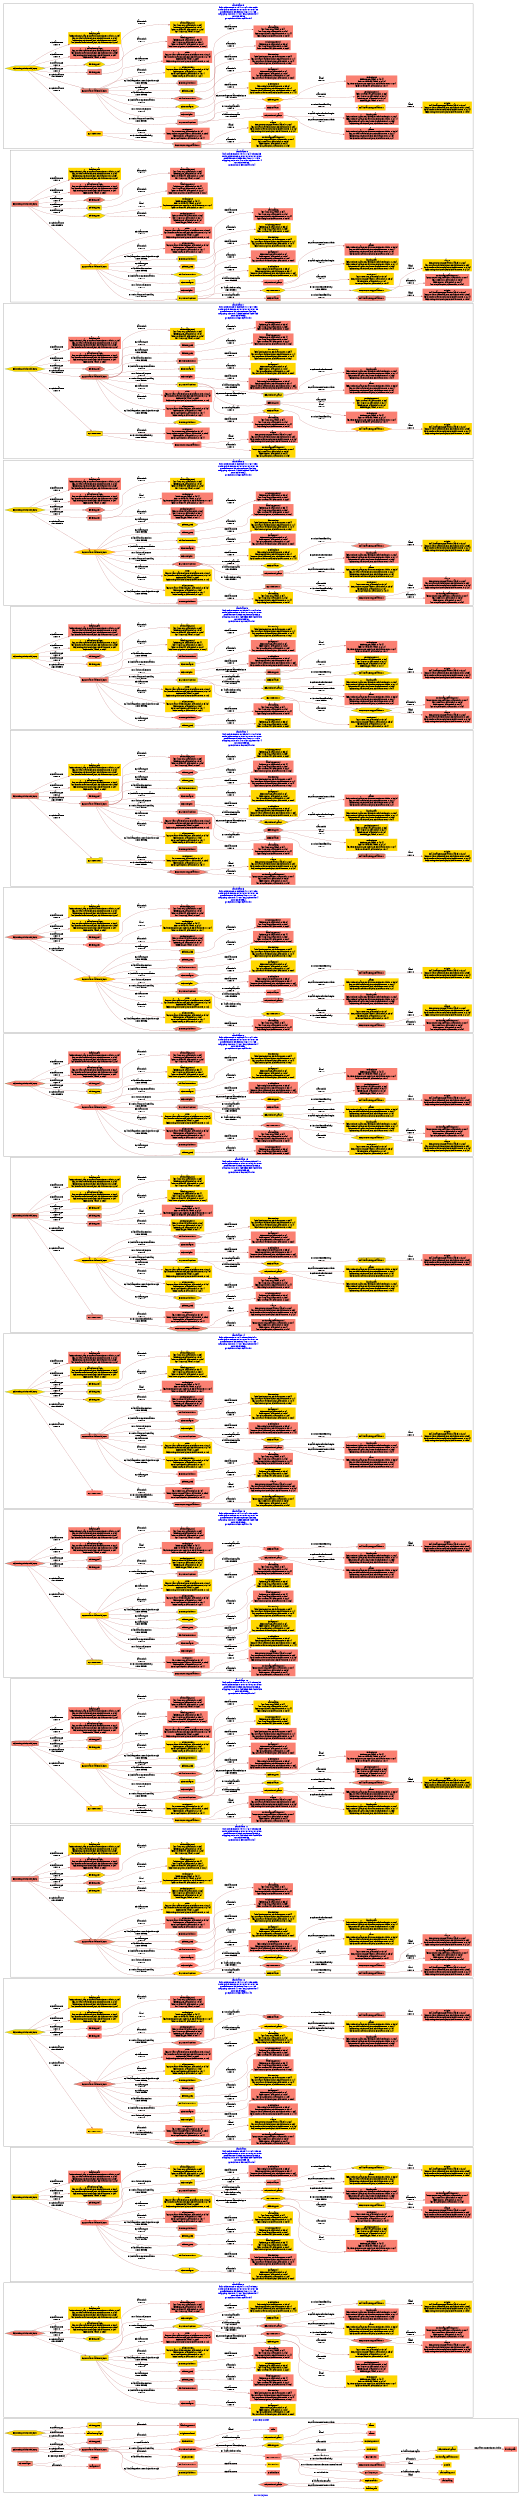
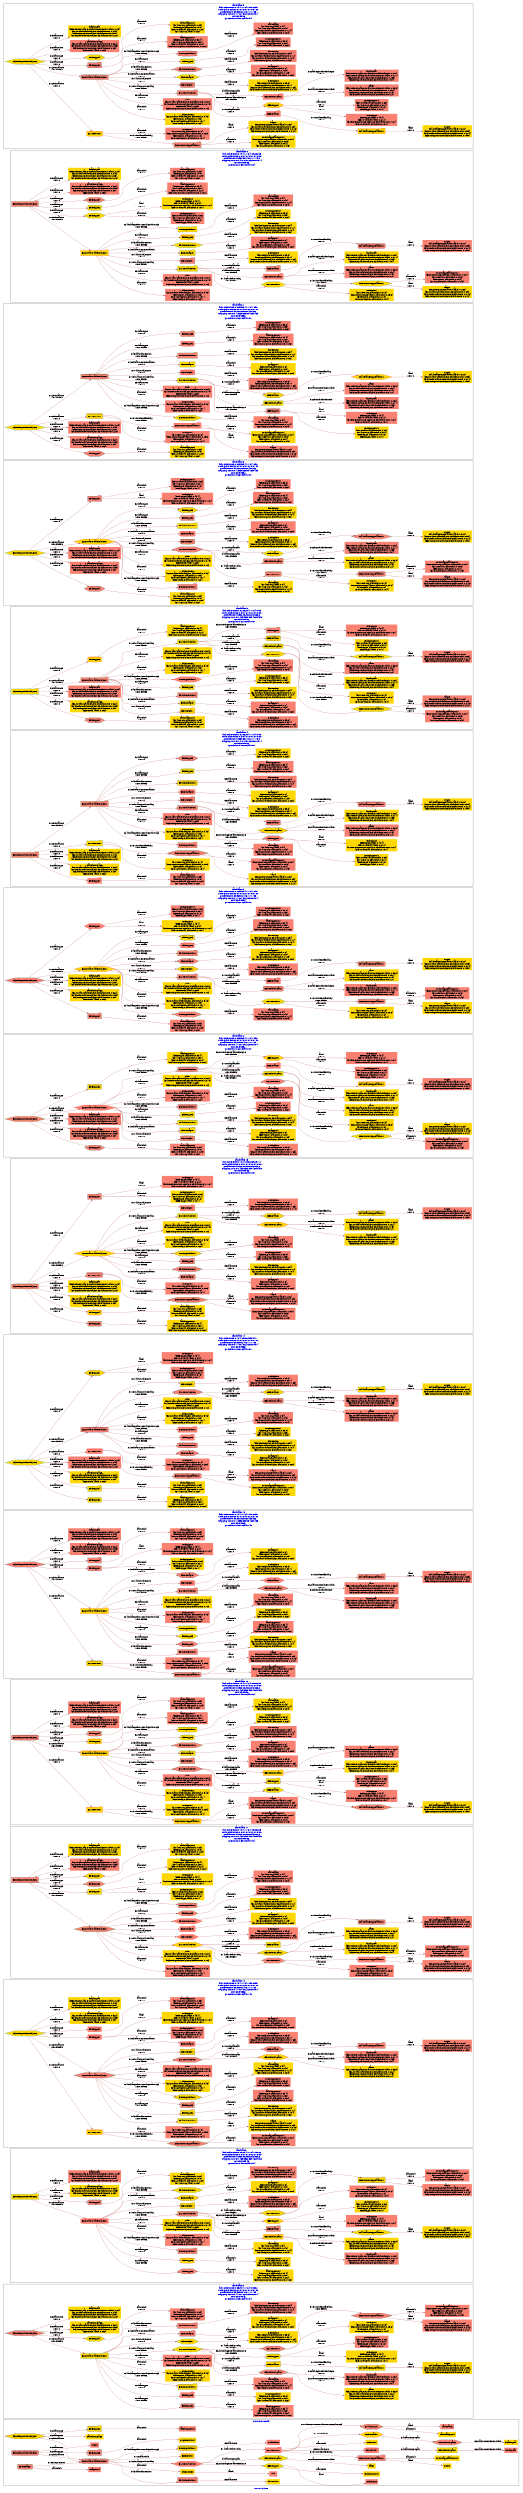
(231, 2432) -> (231, 2473)
(372, 2433) -> (372, 2482)
(273, 2437) -> (273, 2458)
(411, 2472) -> (411, 2429)
(323, 2483) -> (407, 2439)
